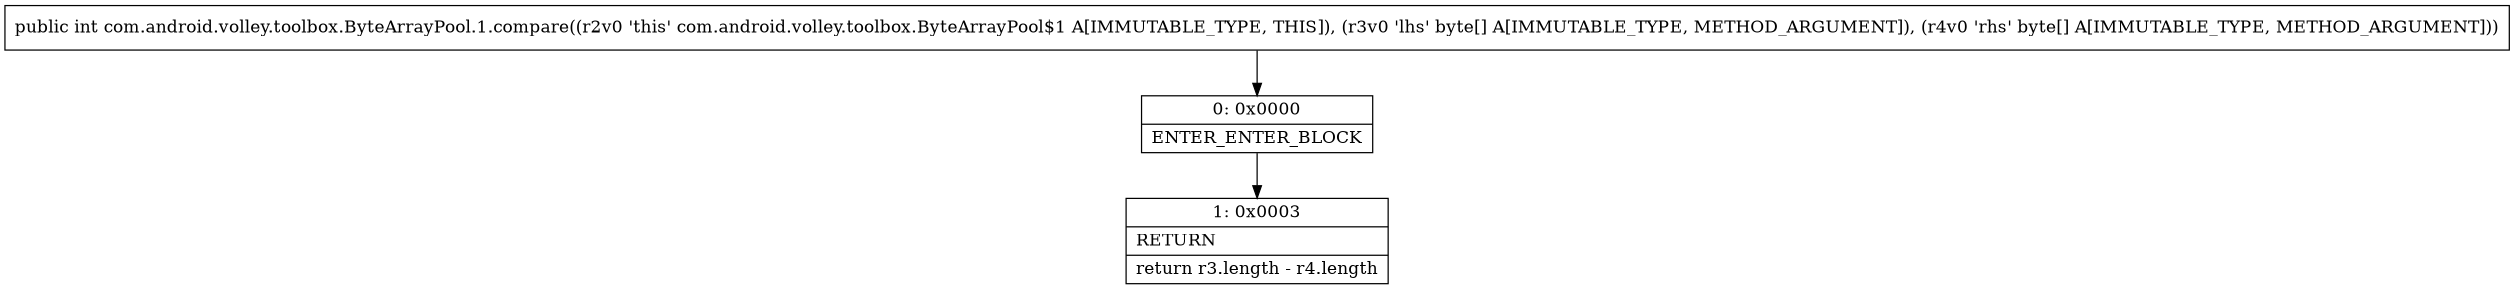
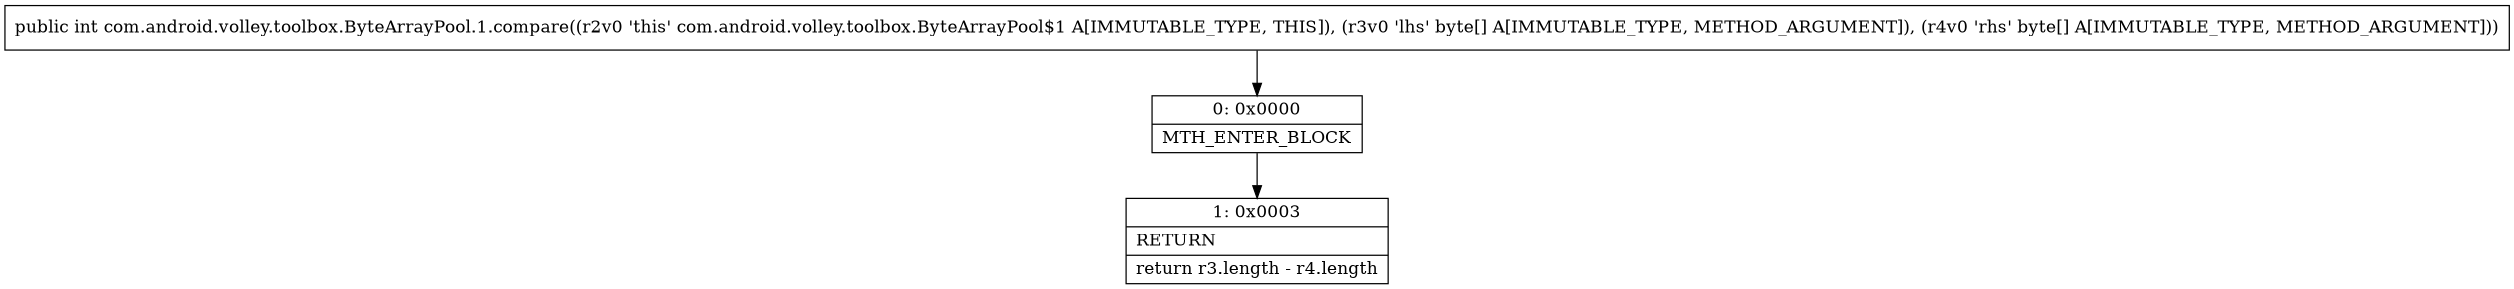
(1257, 138) -> (1257, 138)
